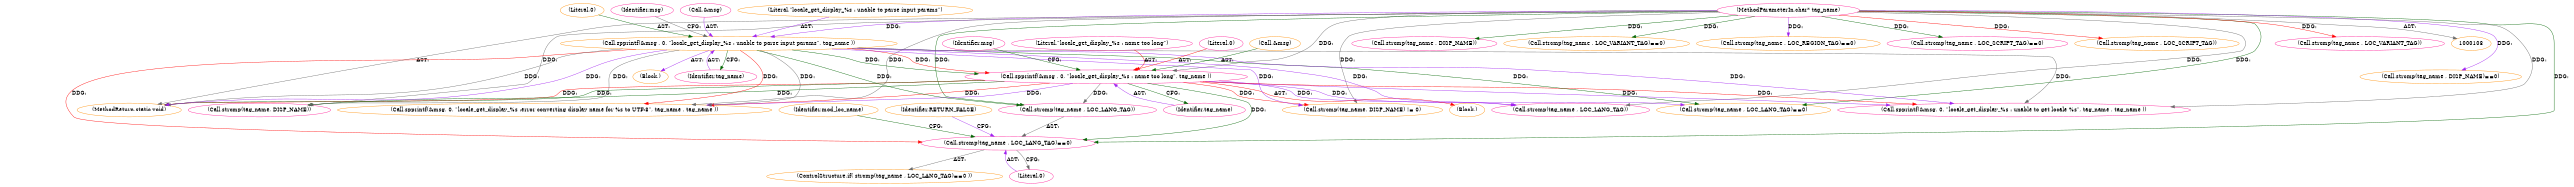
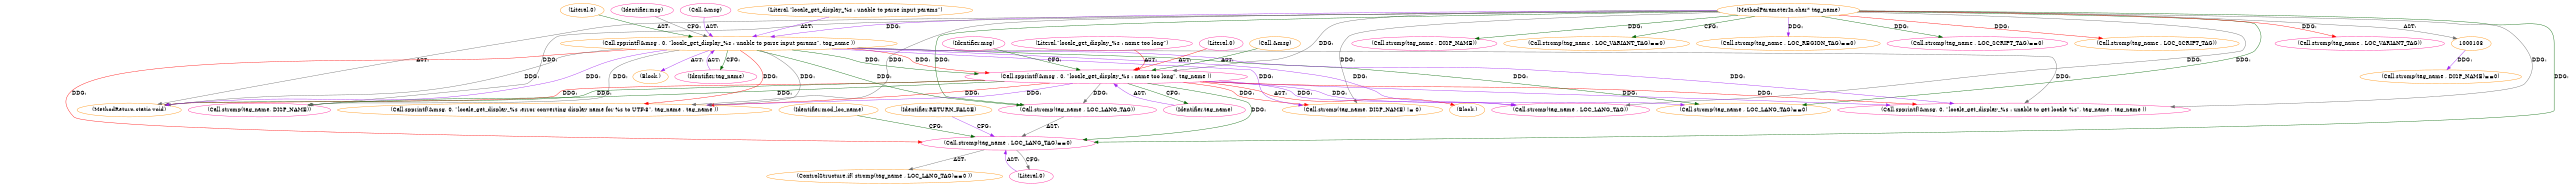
(1788, 10) -> (1788, 10)
(2203, 14) -> (2457, 59)
(1712, 27) -> (1712, 27)
